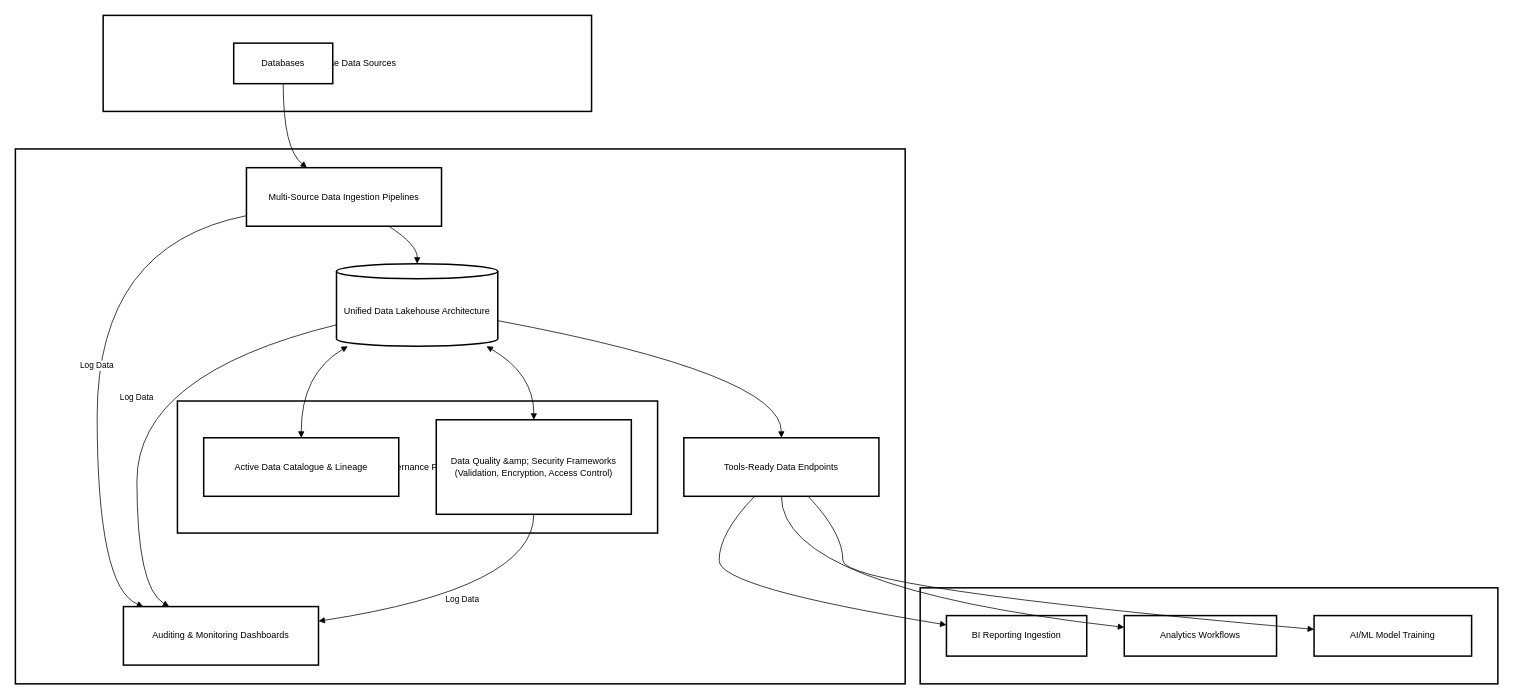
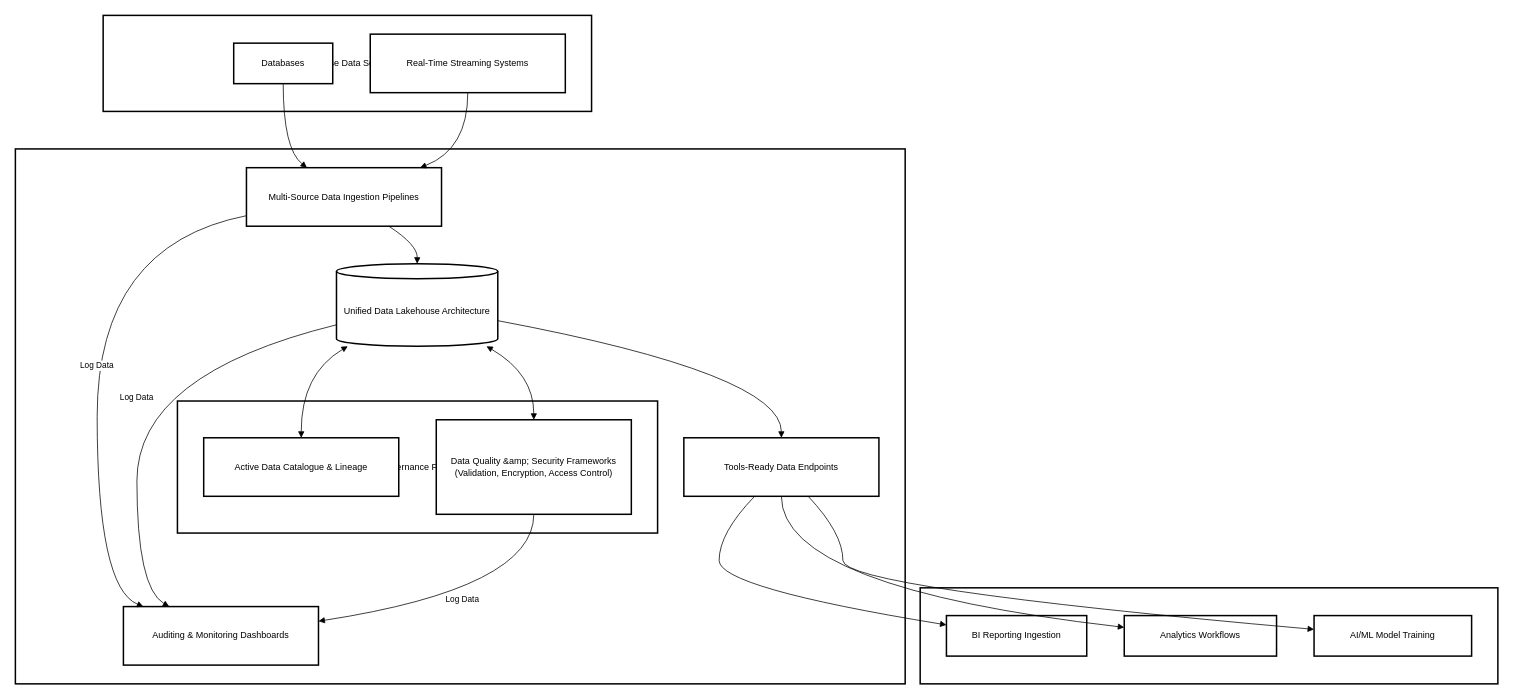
none -> (468, 63)
none -> (459, 136)
